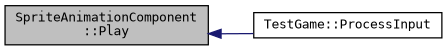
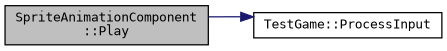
(237, 34) -> (224, 17)
